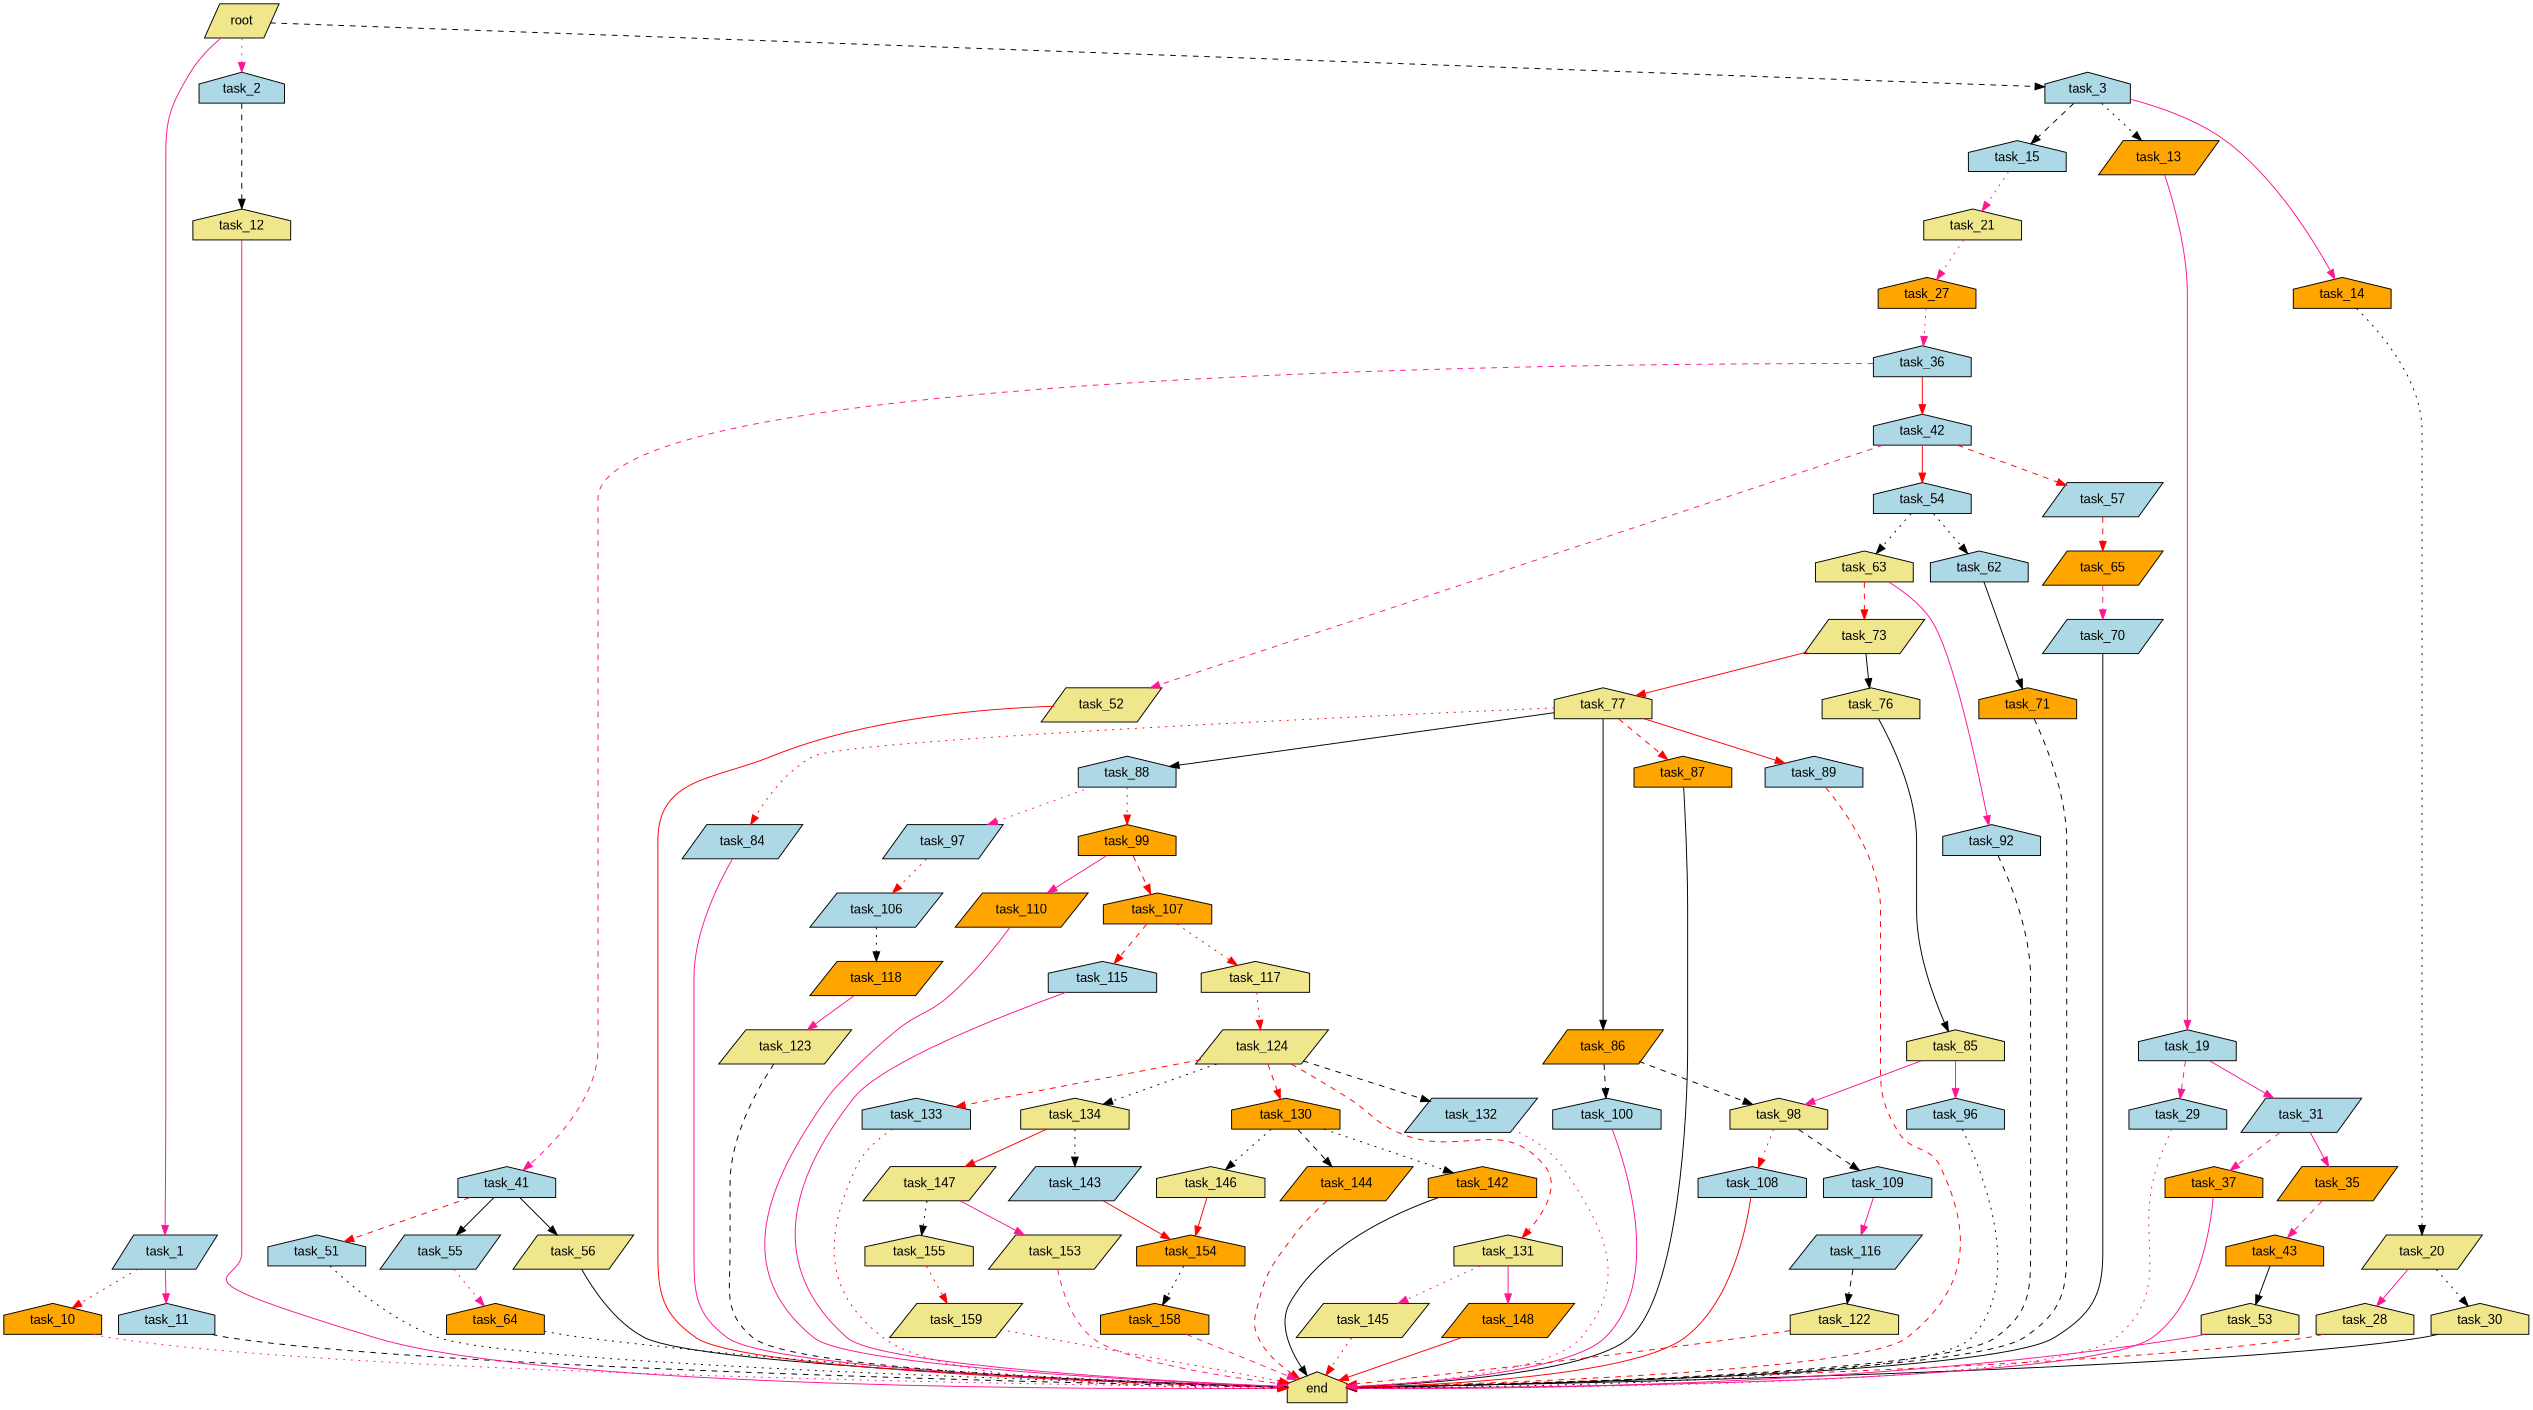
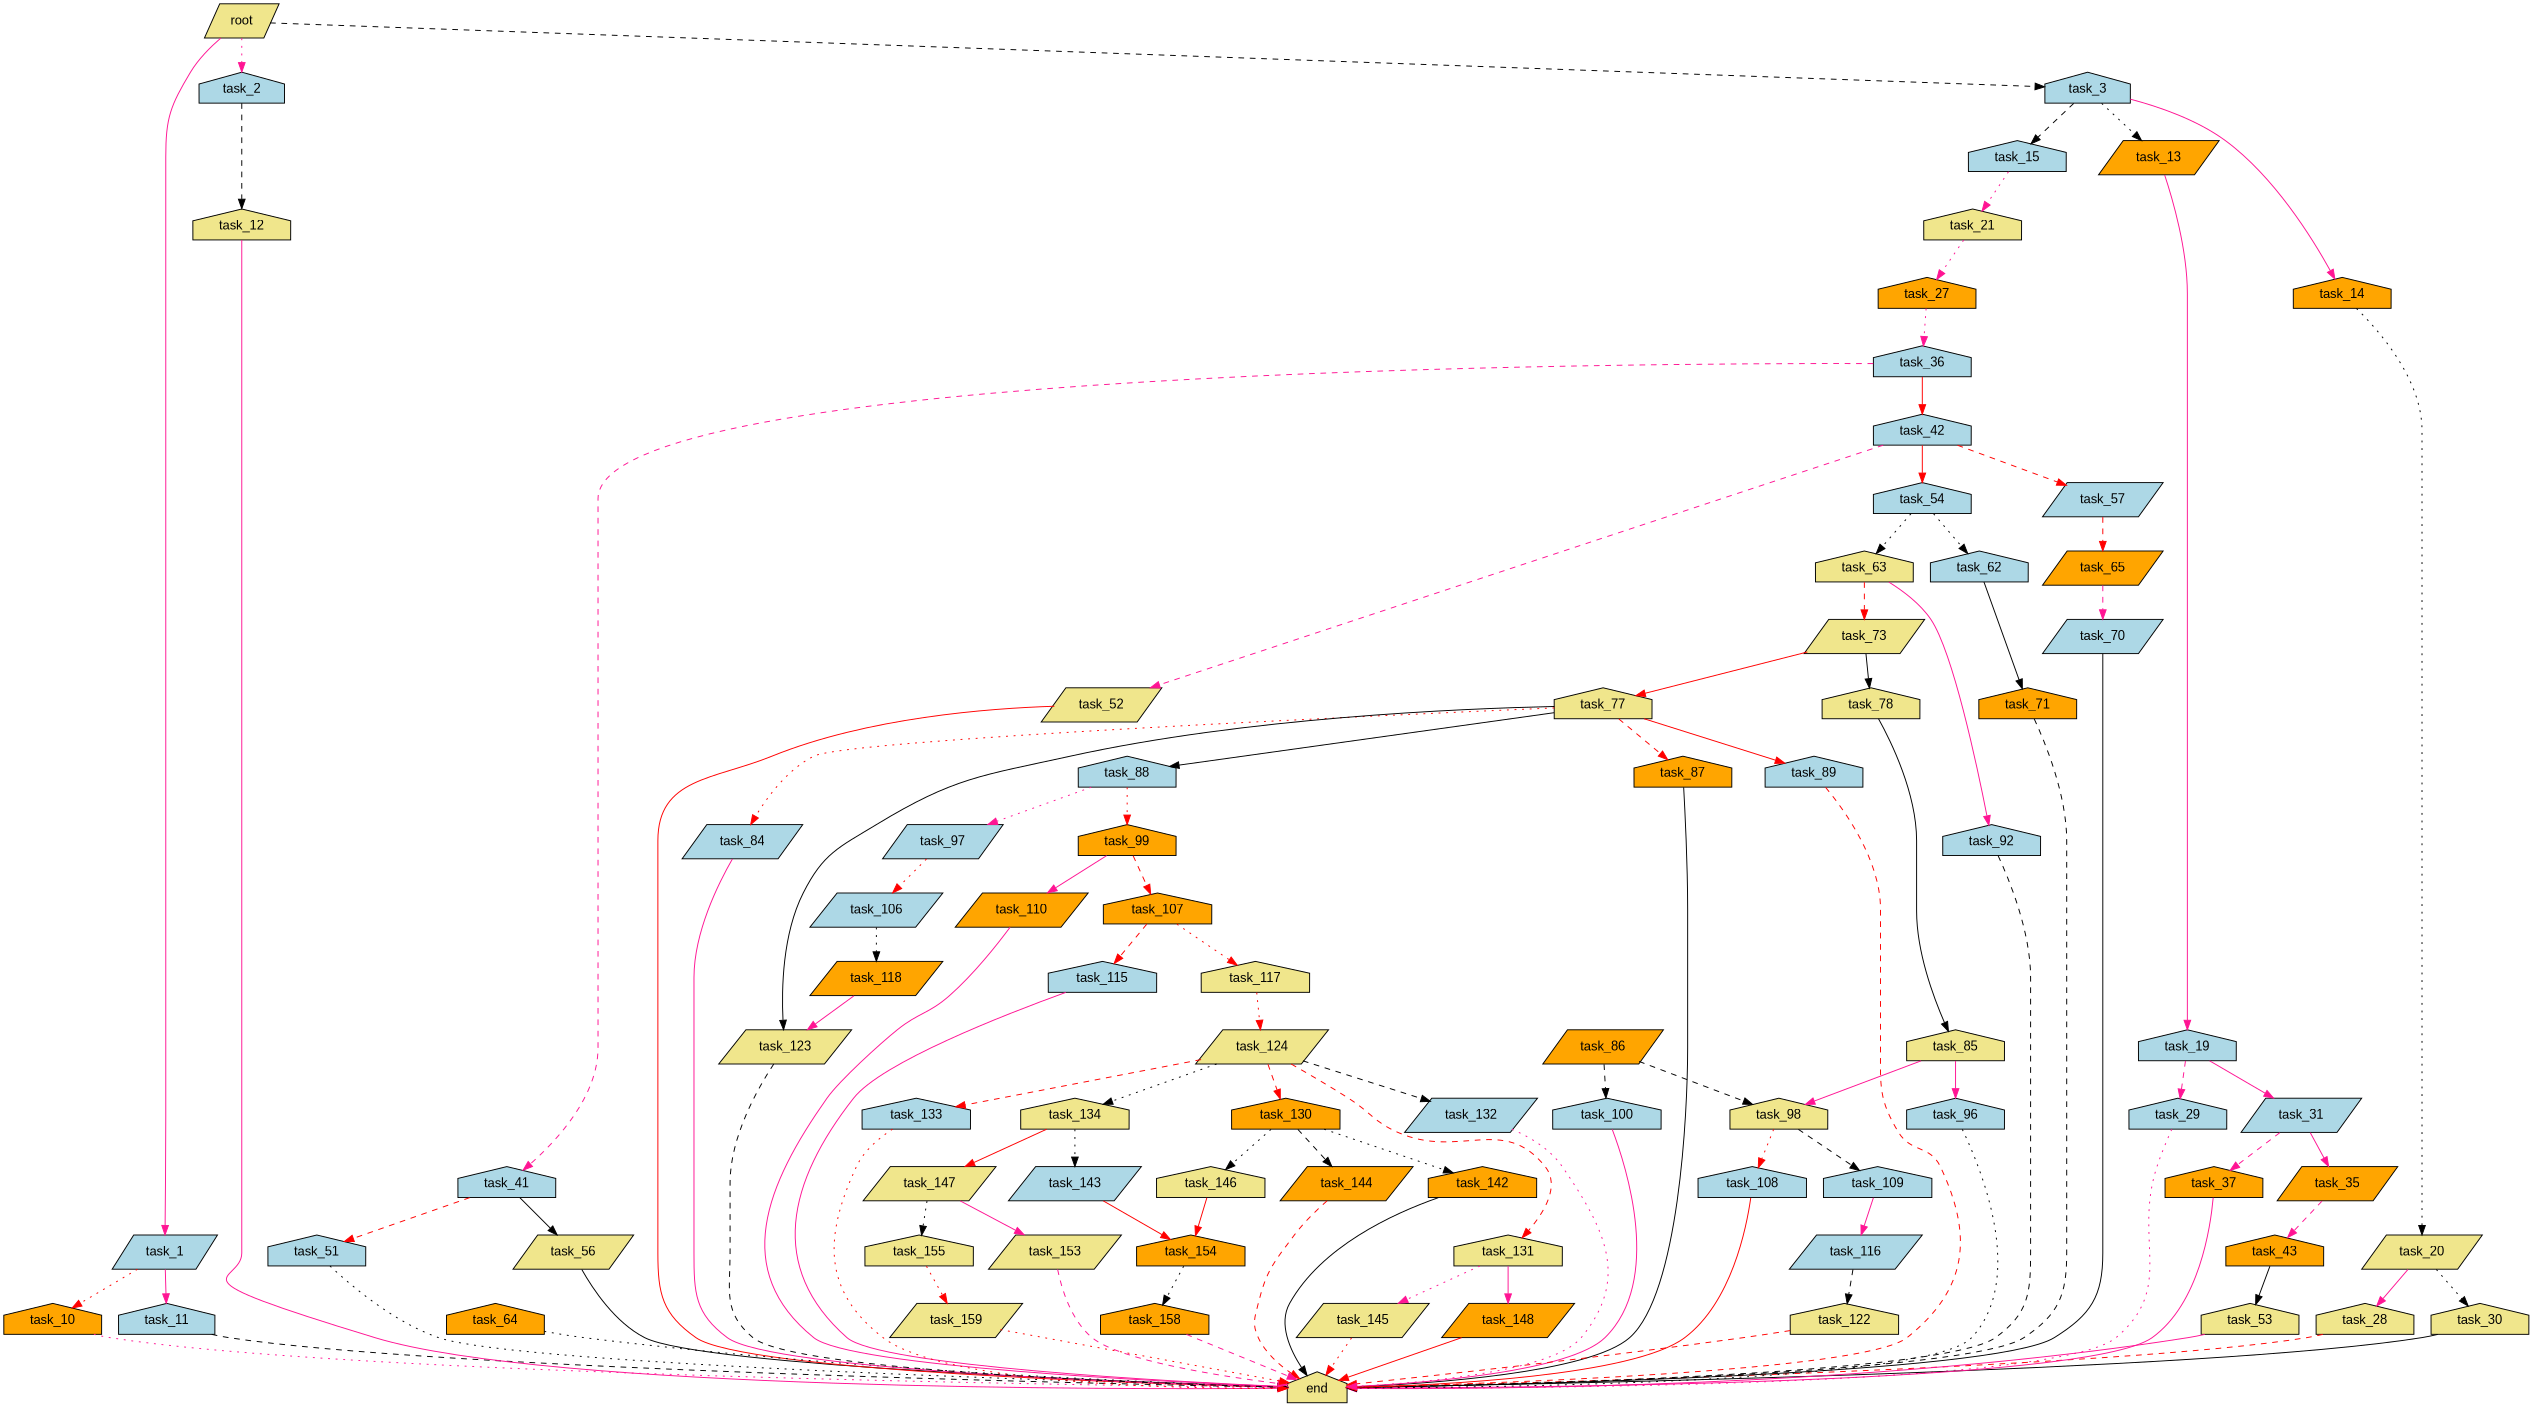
(1871, 705) -> (1871, 705)
(1603, 870) -> (1094, 752)
(440, 1252) -> none
